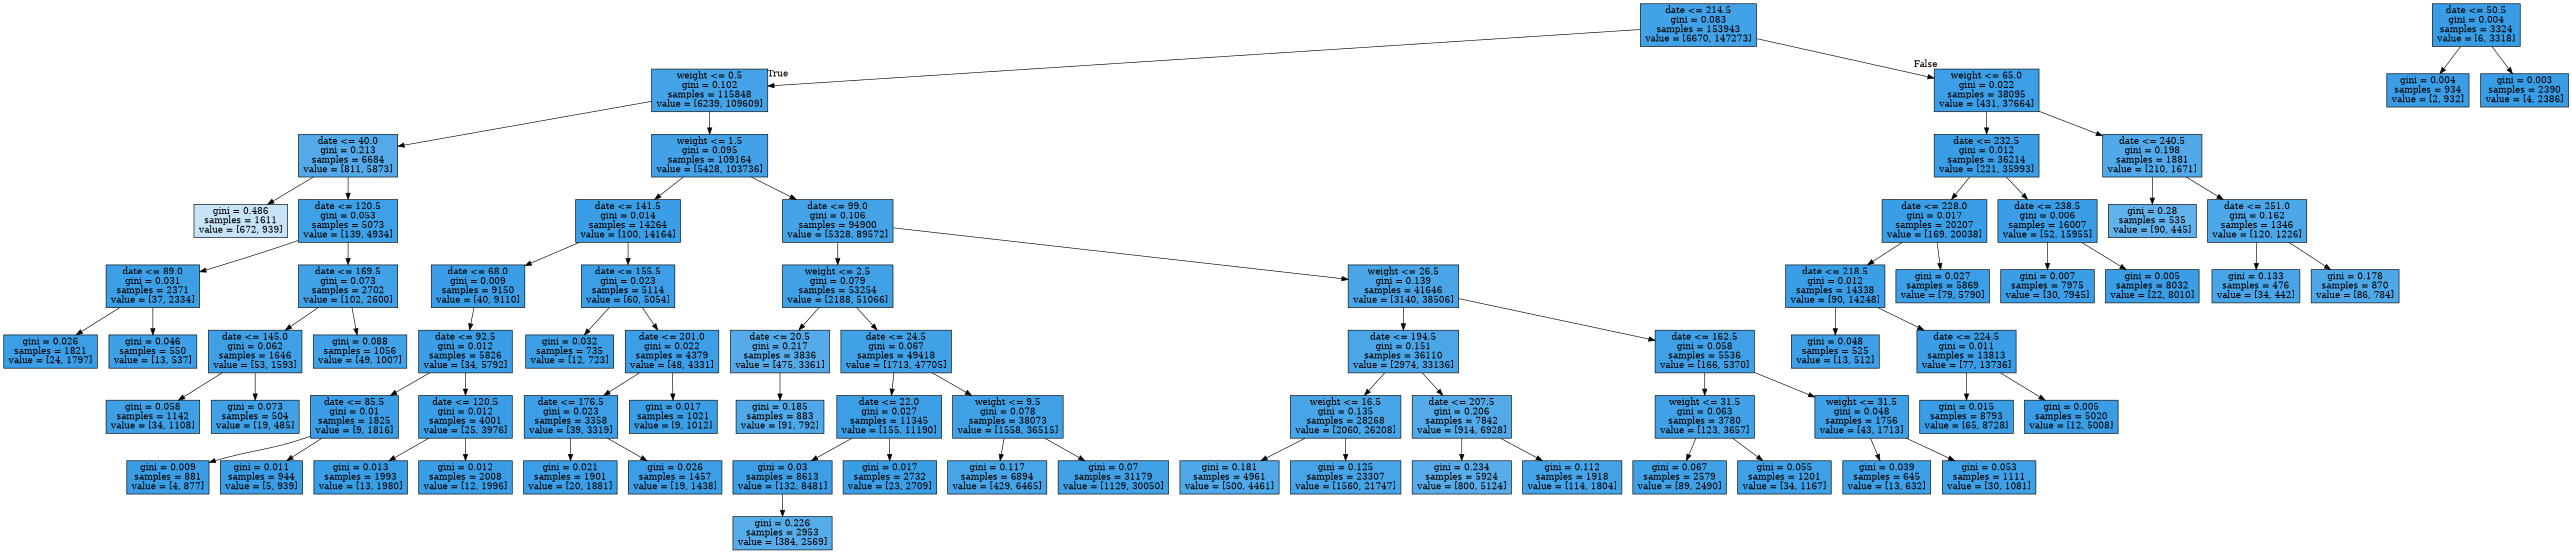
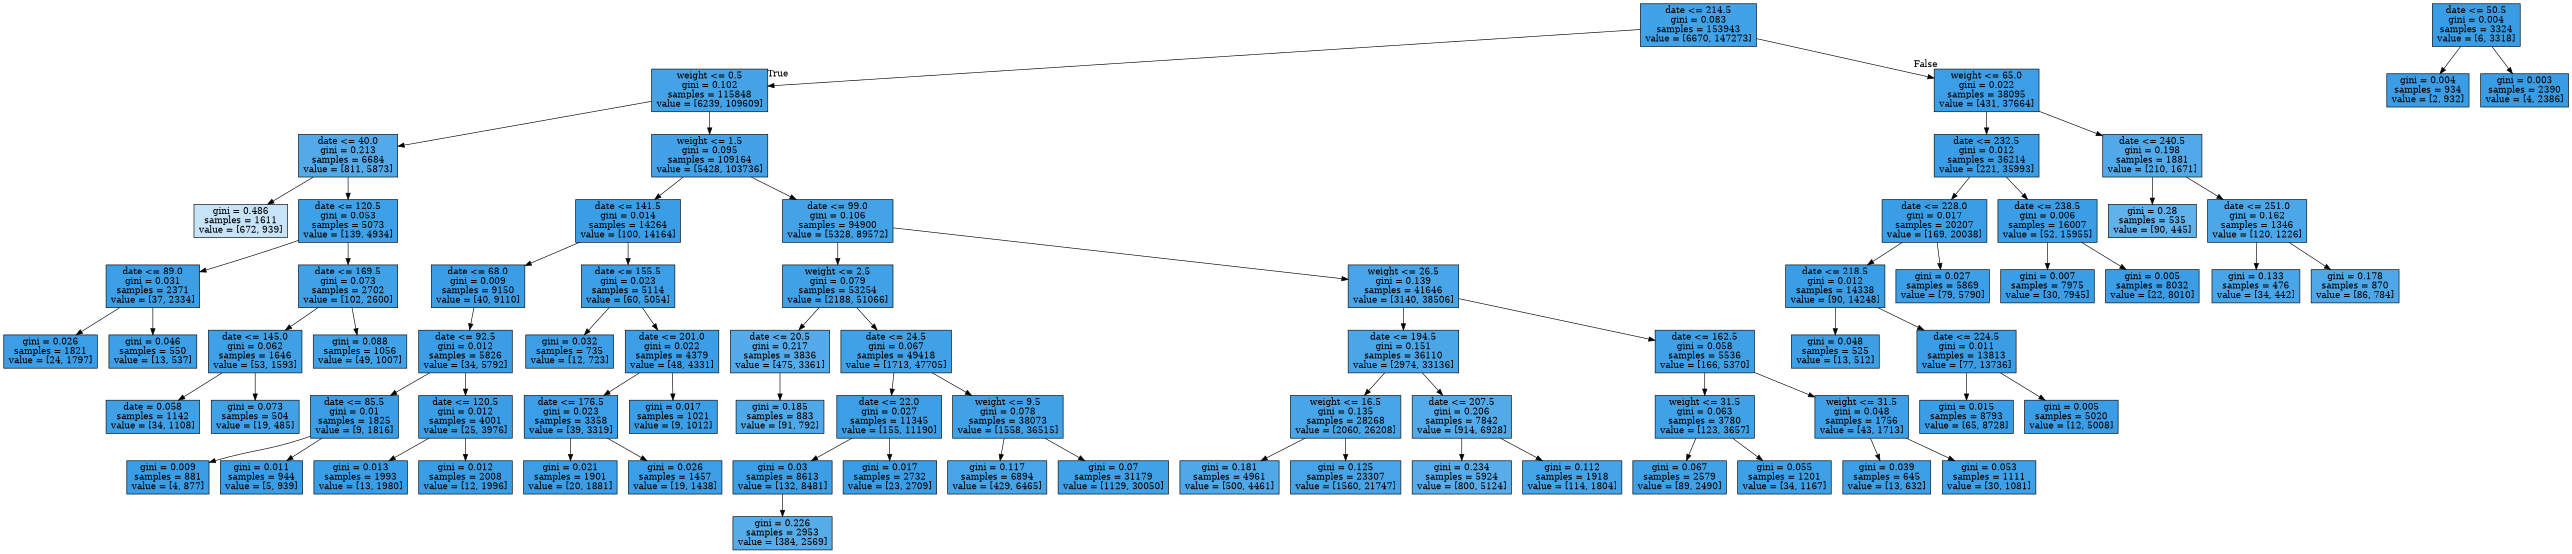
(153, 417) -> (153, 417)
